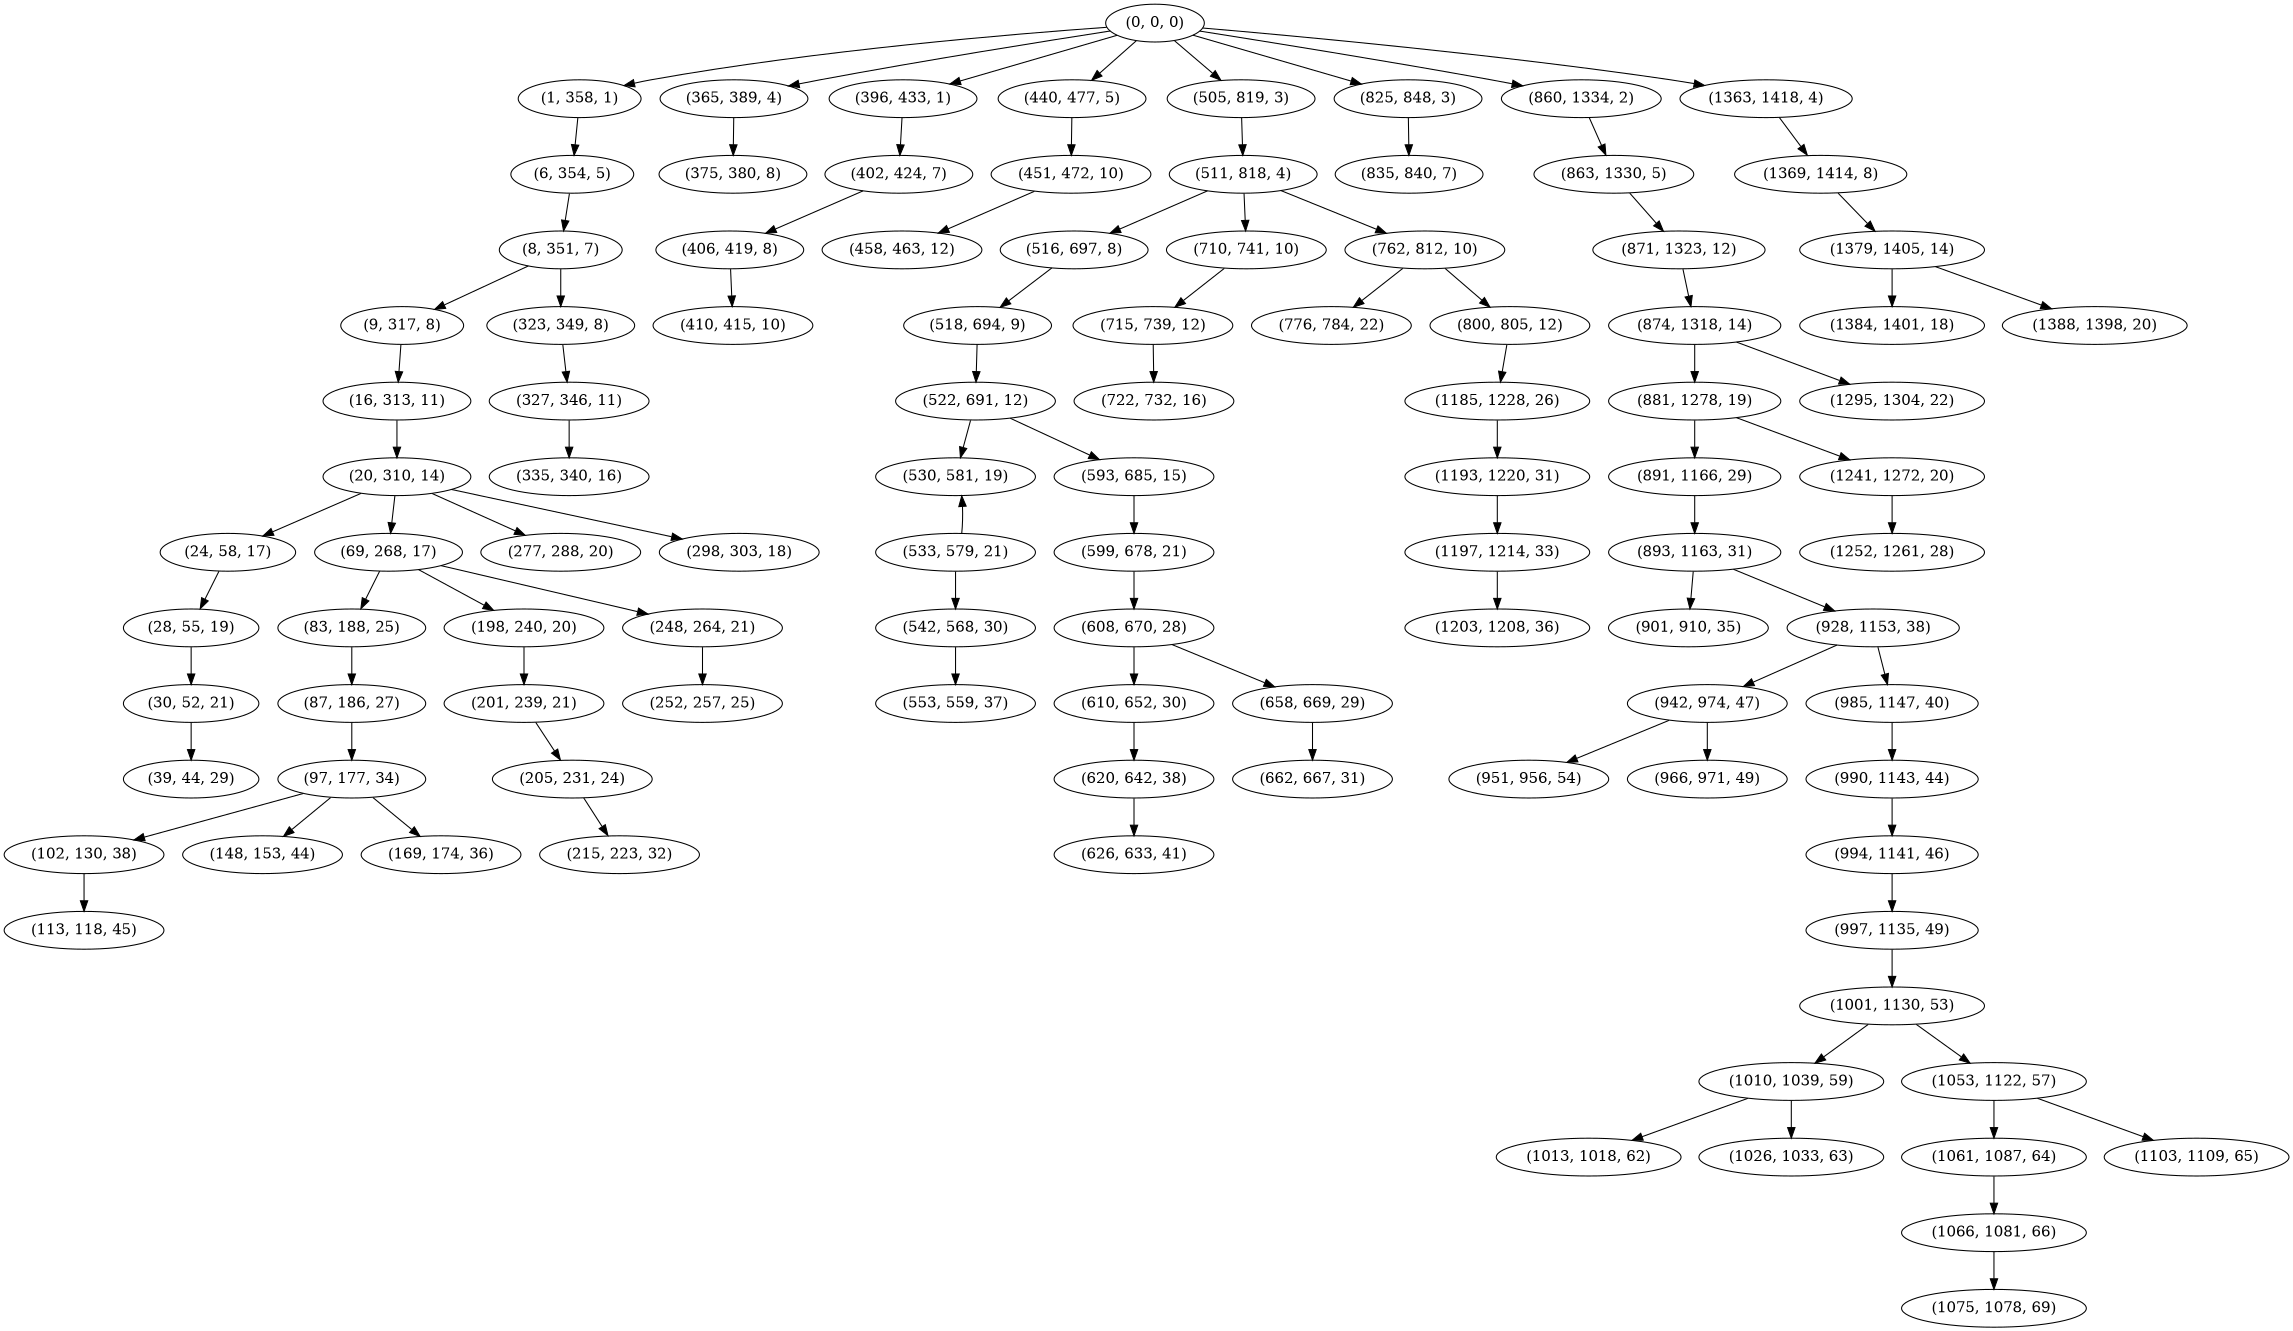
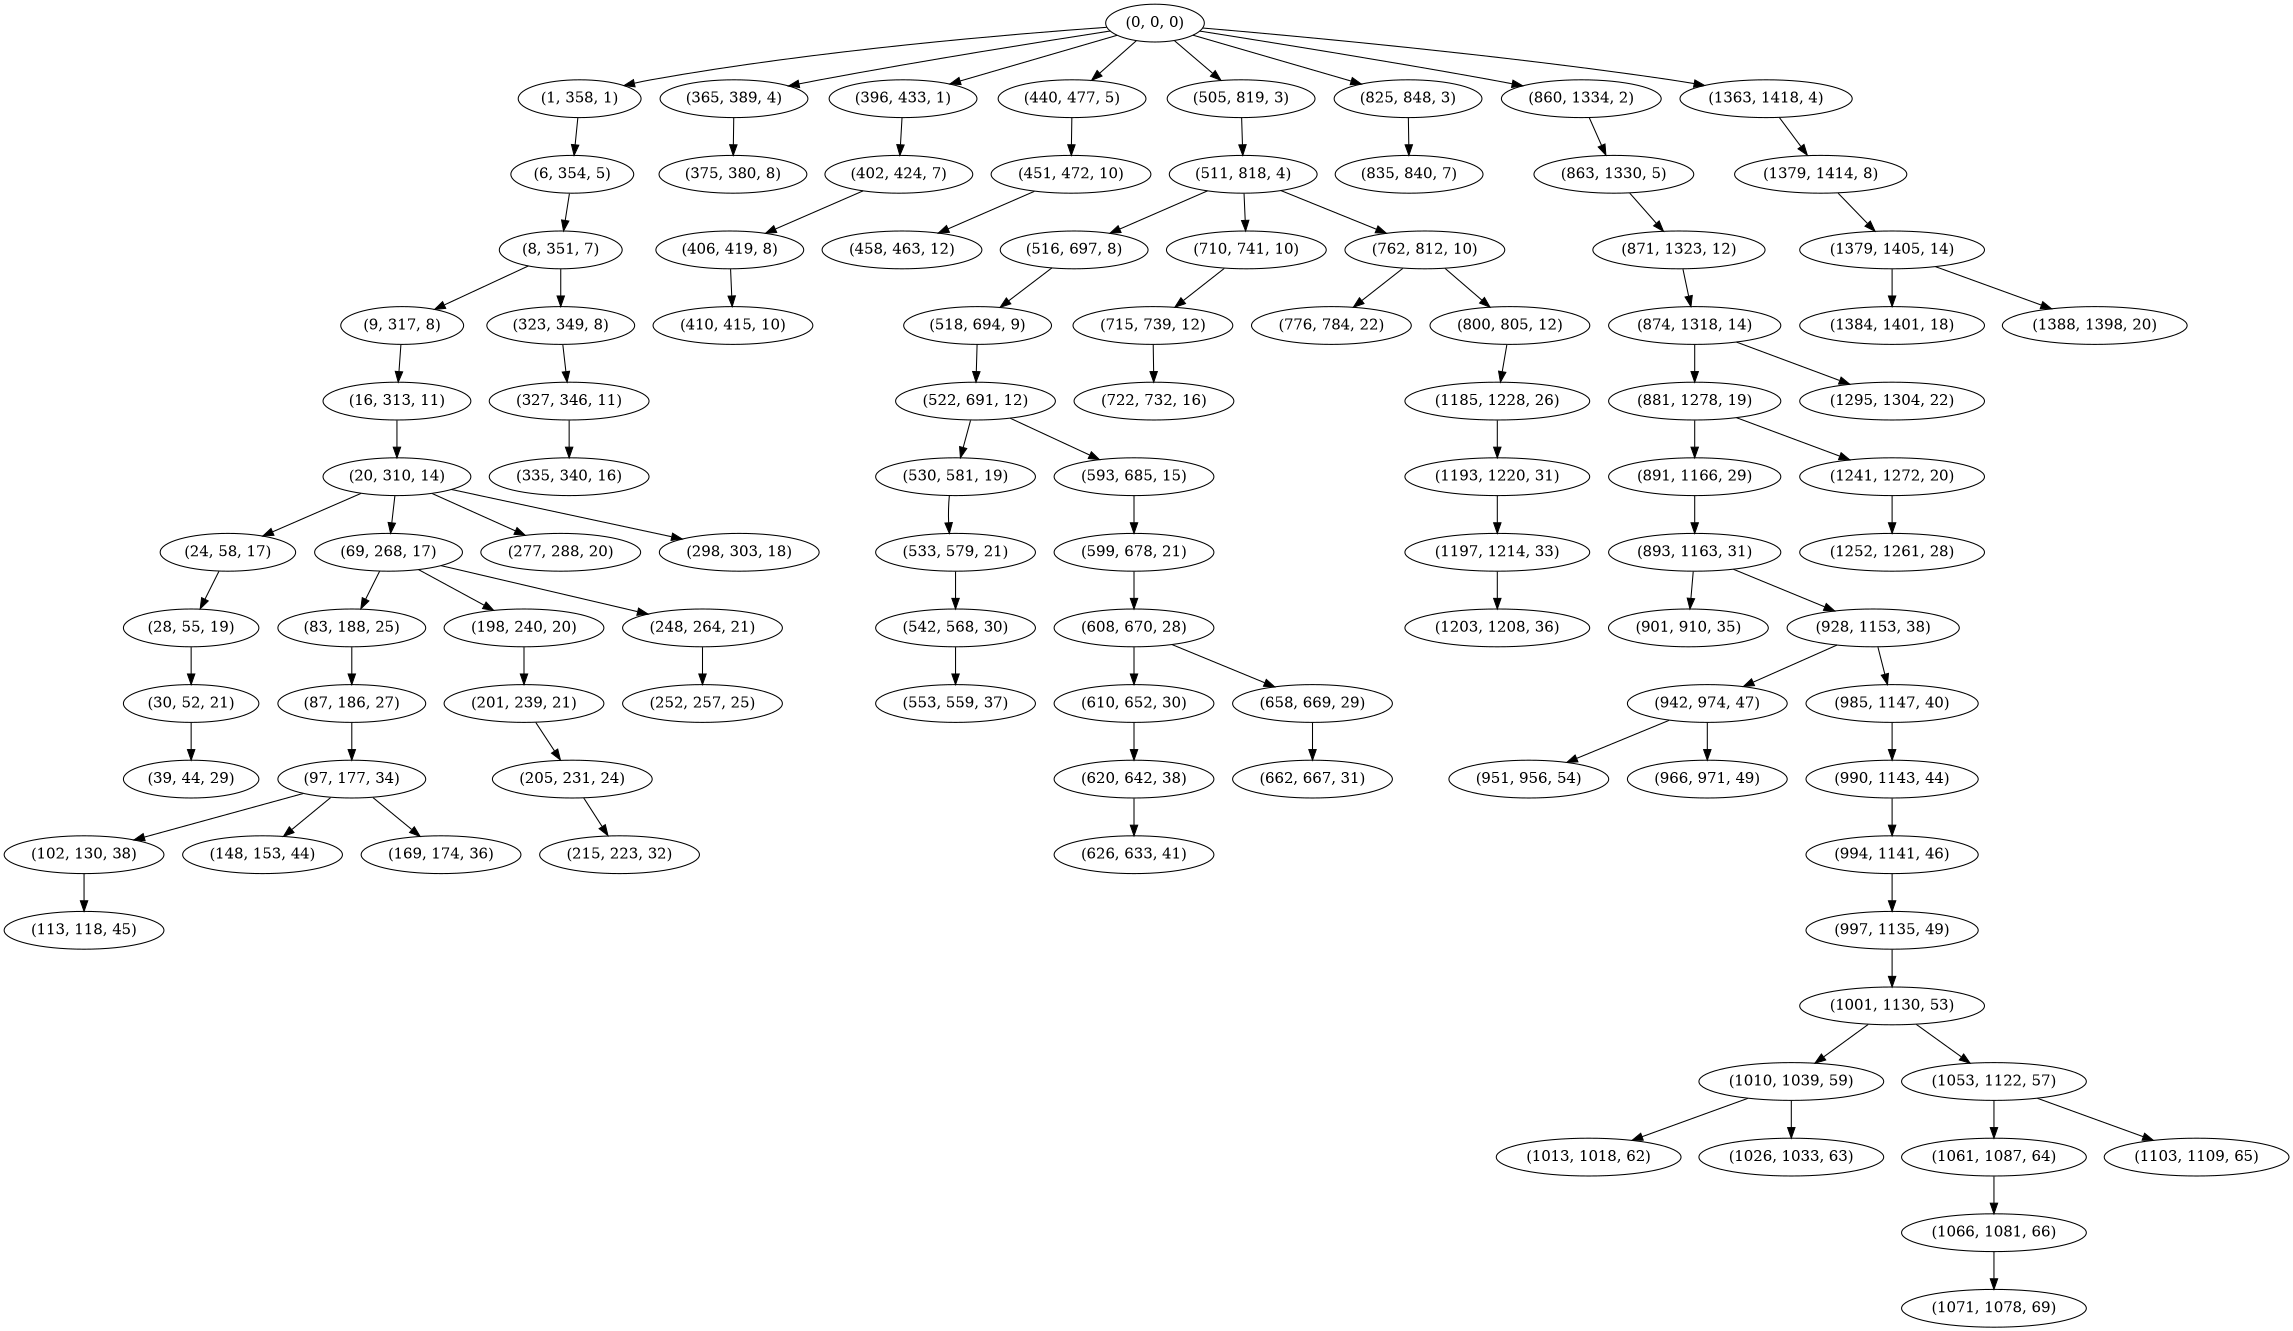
(1821, 174) -> (1821, 174)
(963, 520) -> (949, 509)
(1994, 1308) -> (1994, 1308)
